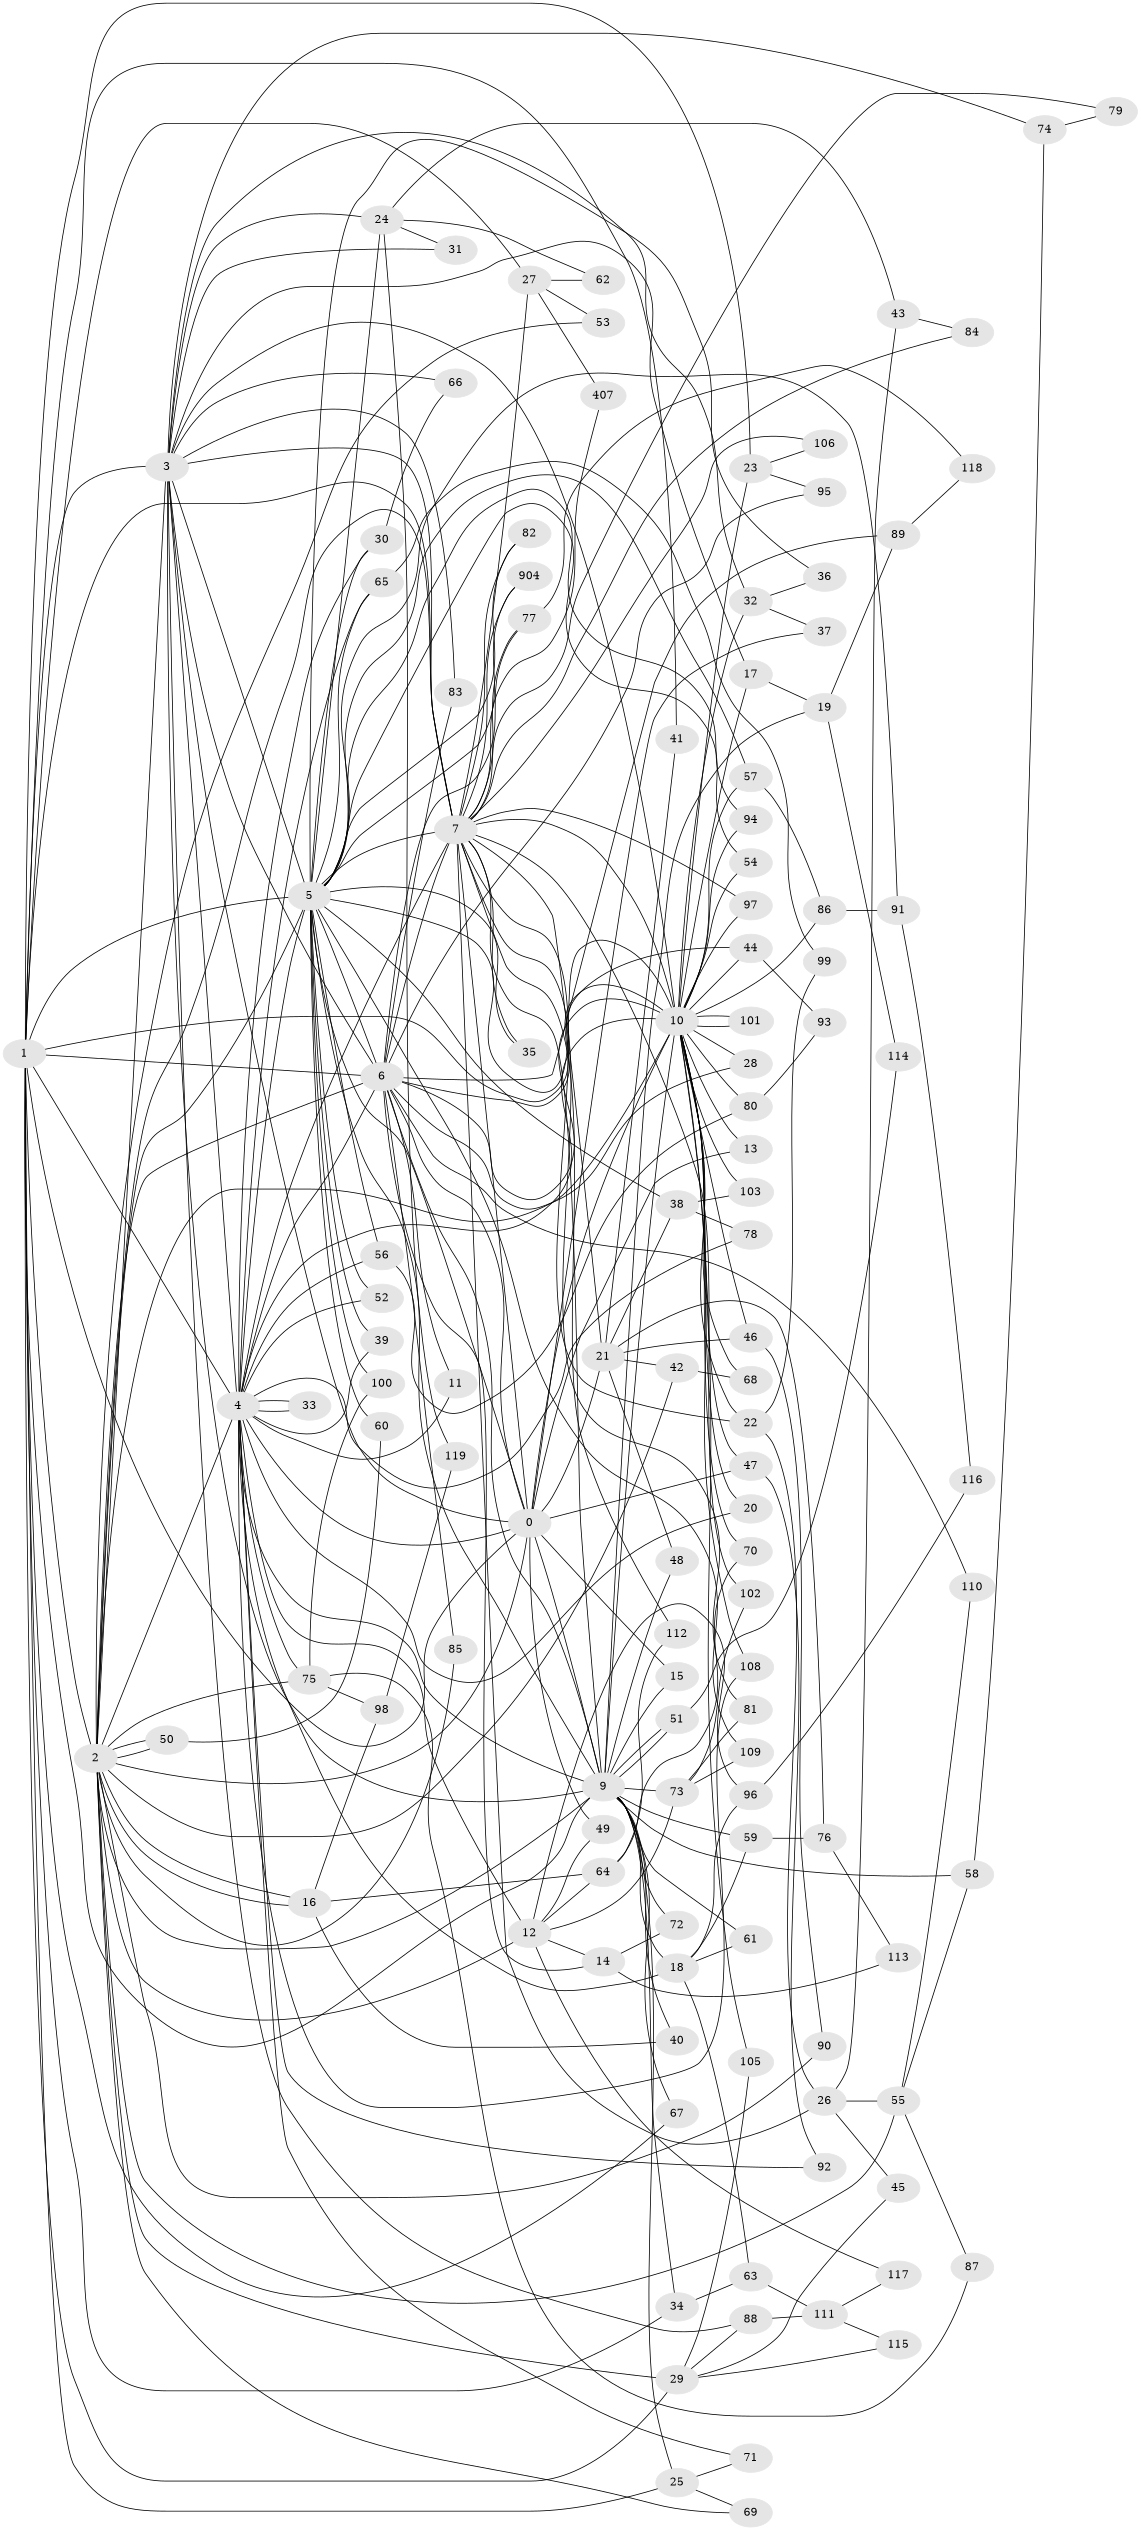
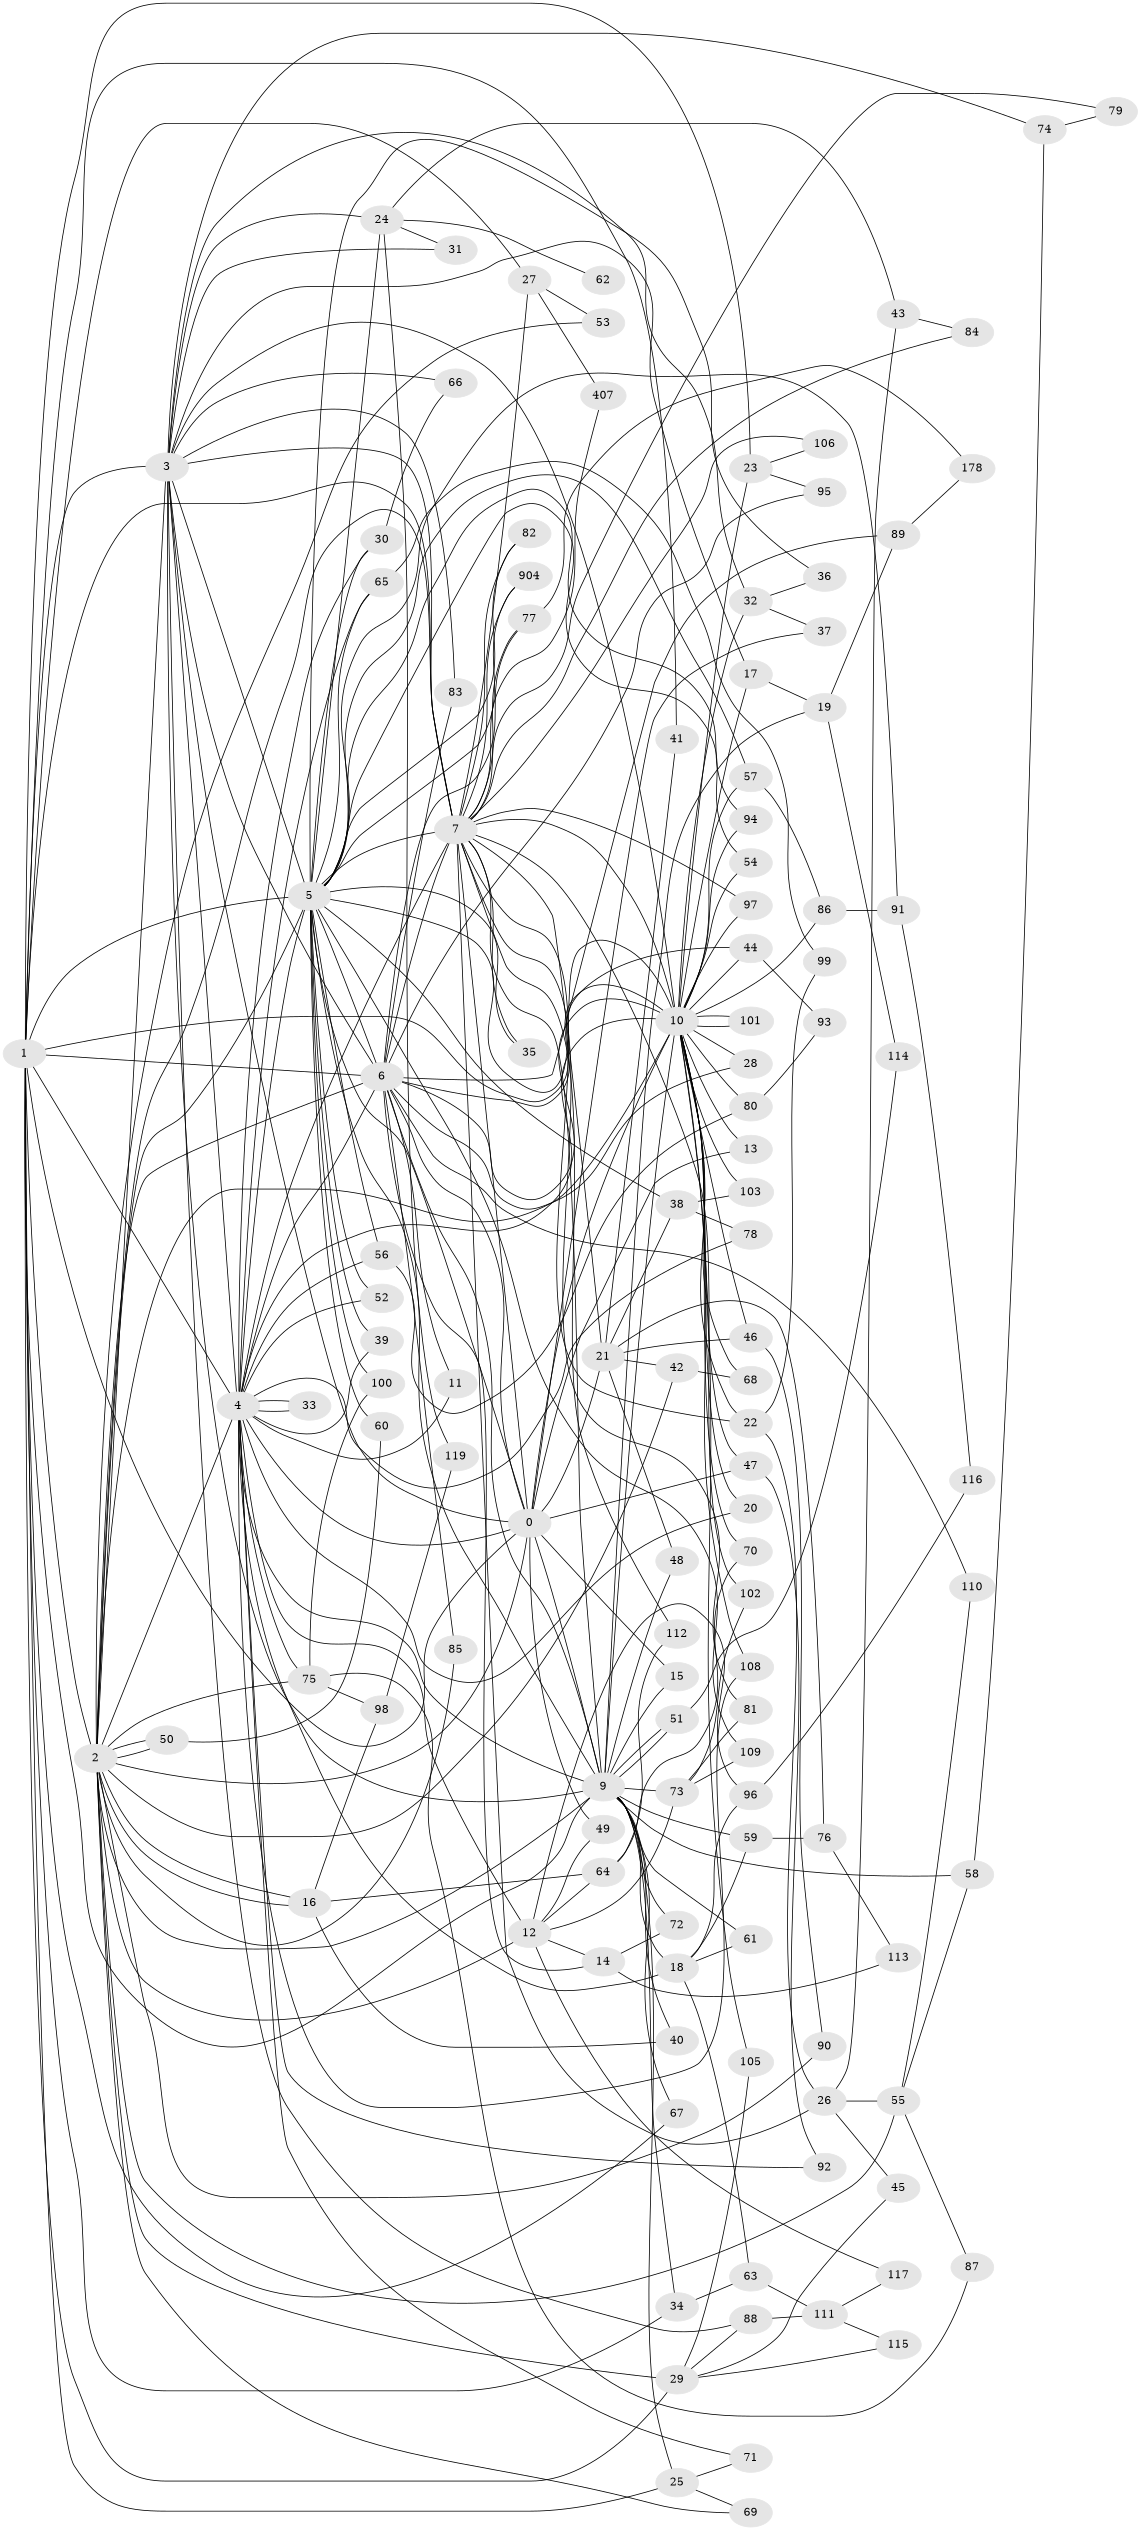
(567, 280) -> none
(972, 469) -> (972, 469)
